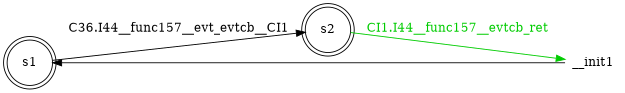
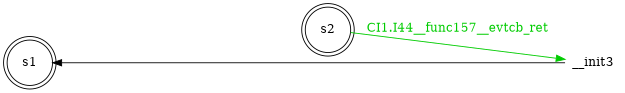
(174, 47) -> none
(593, 63) -> (593, 63)
